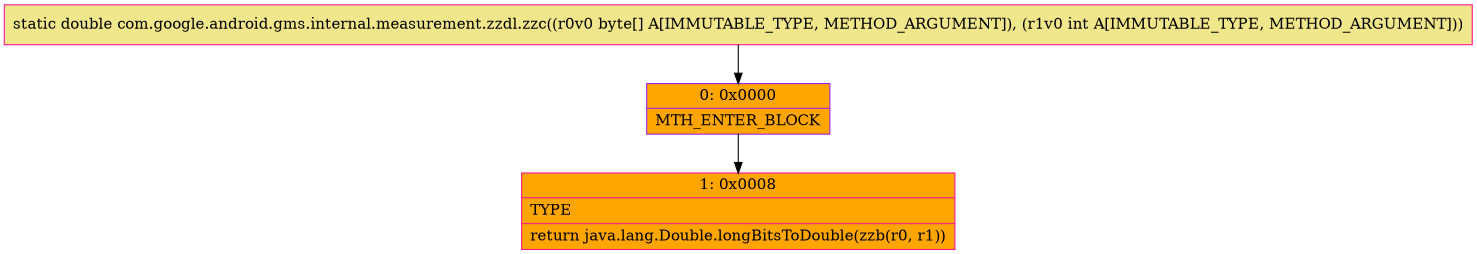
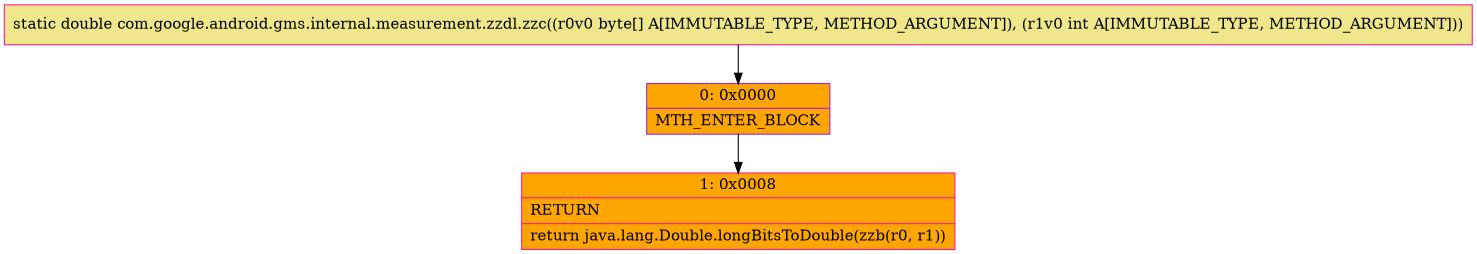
(551, 210) -> (565, 210)
